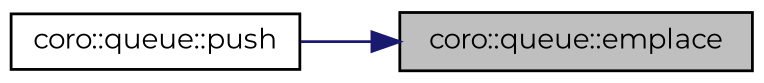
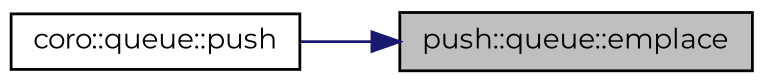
(576, 42) -> (576, 42)
